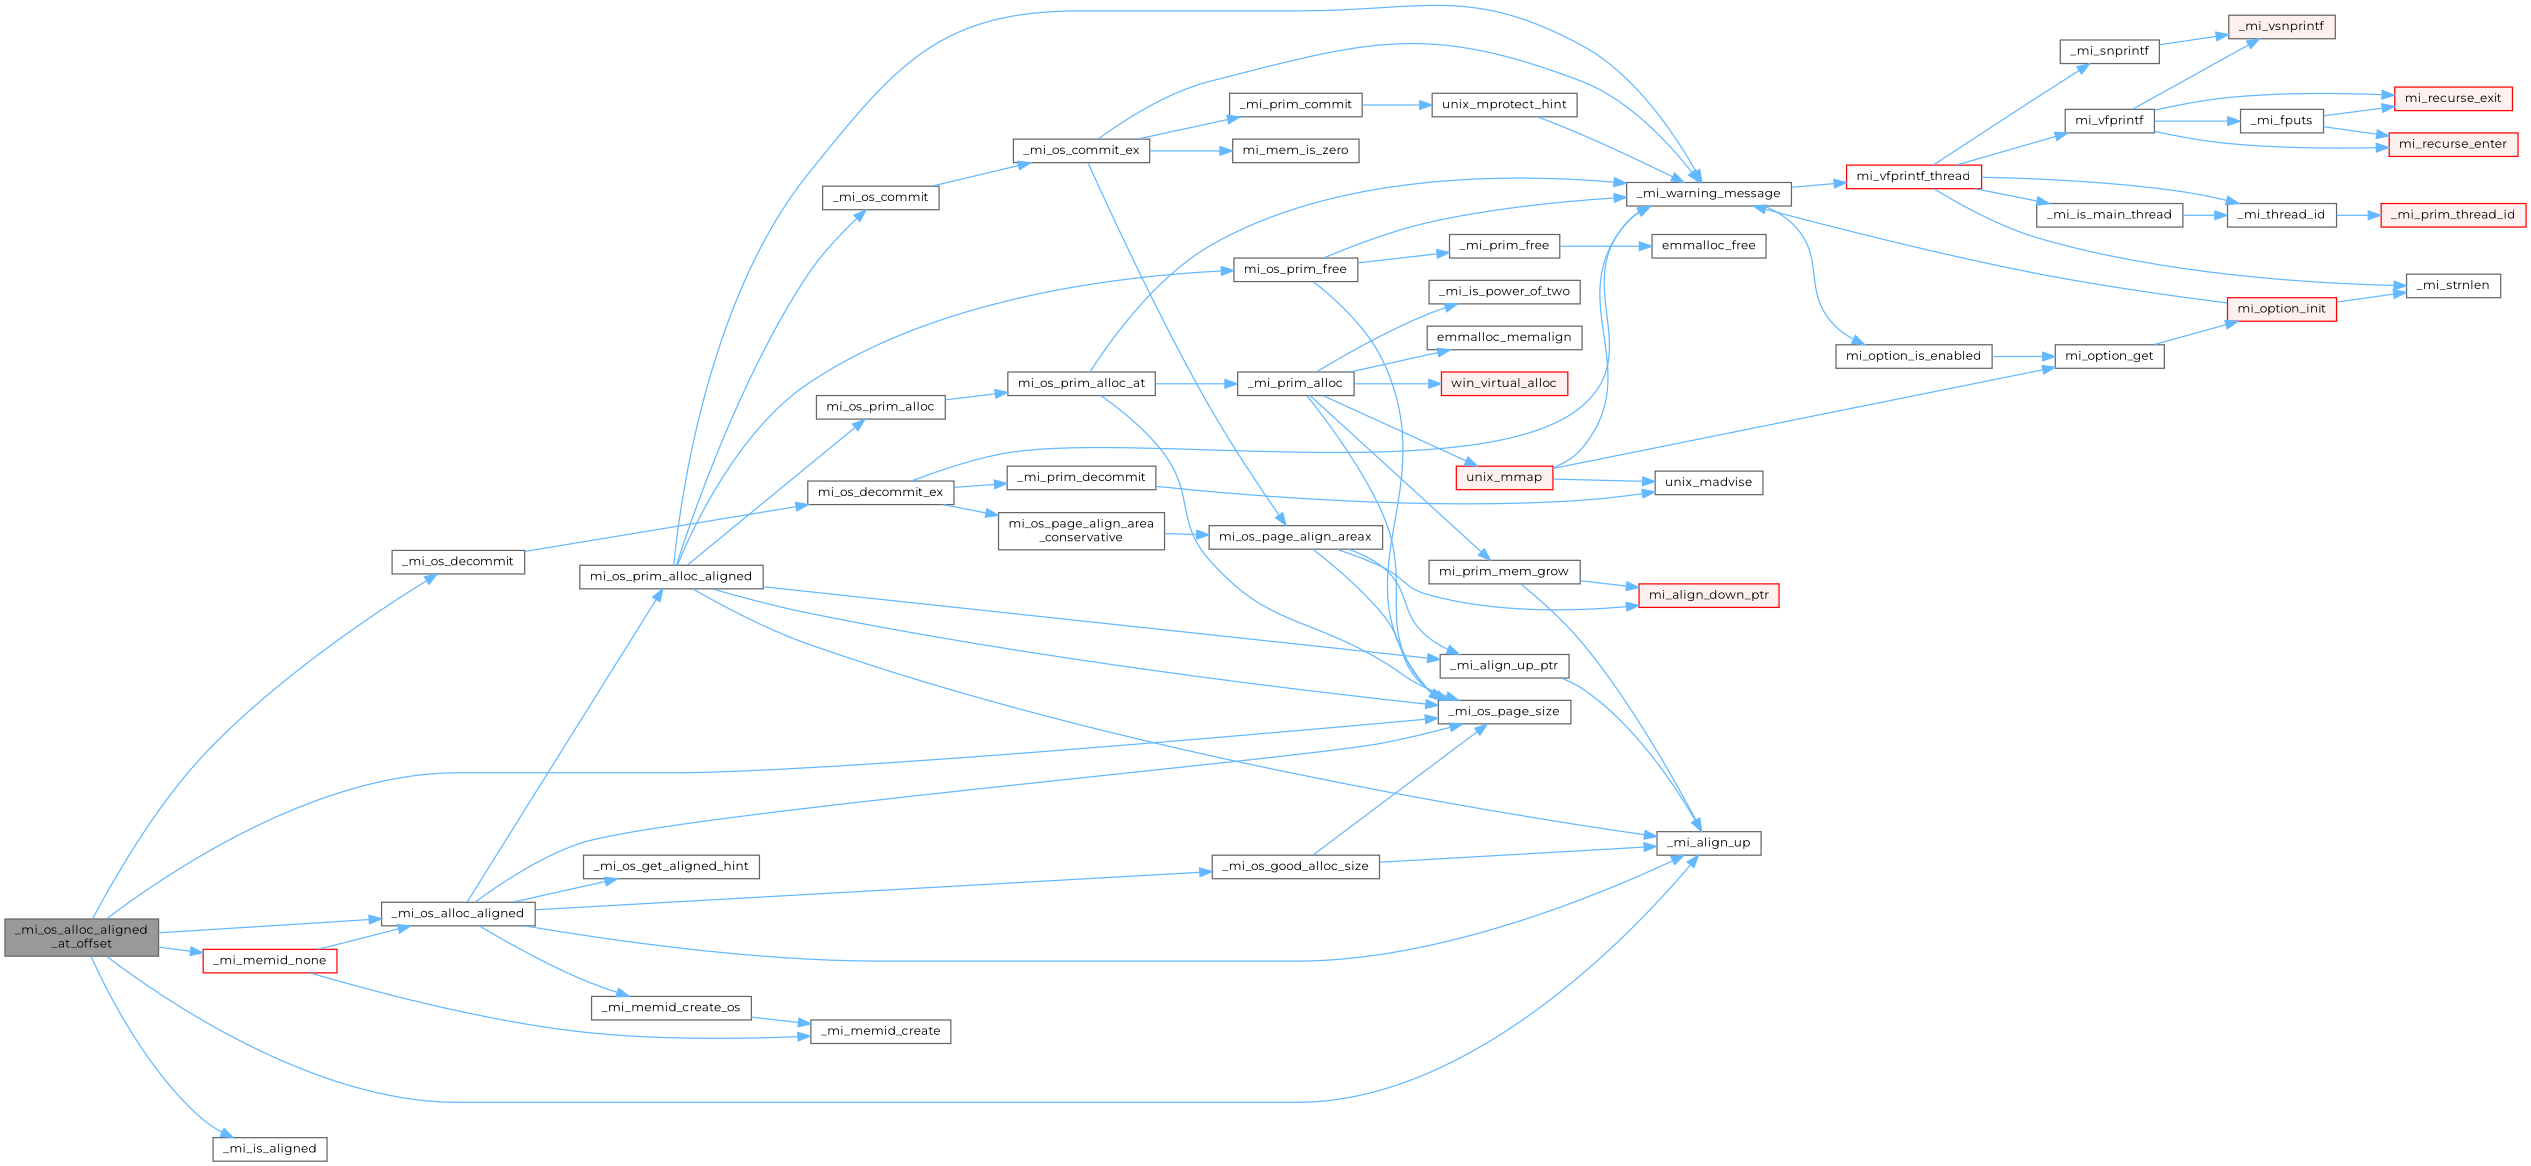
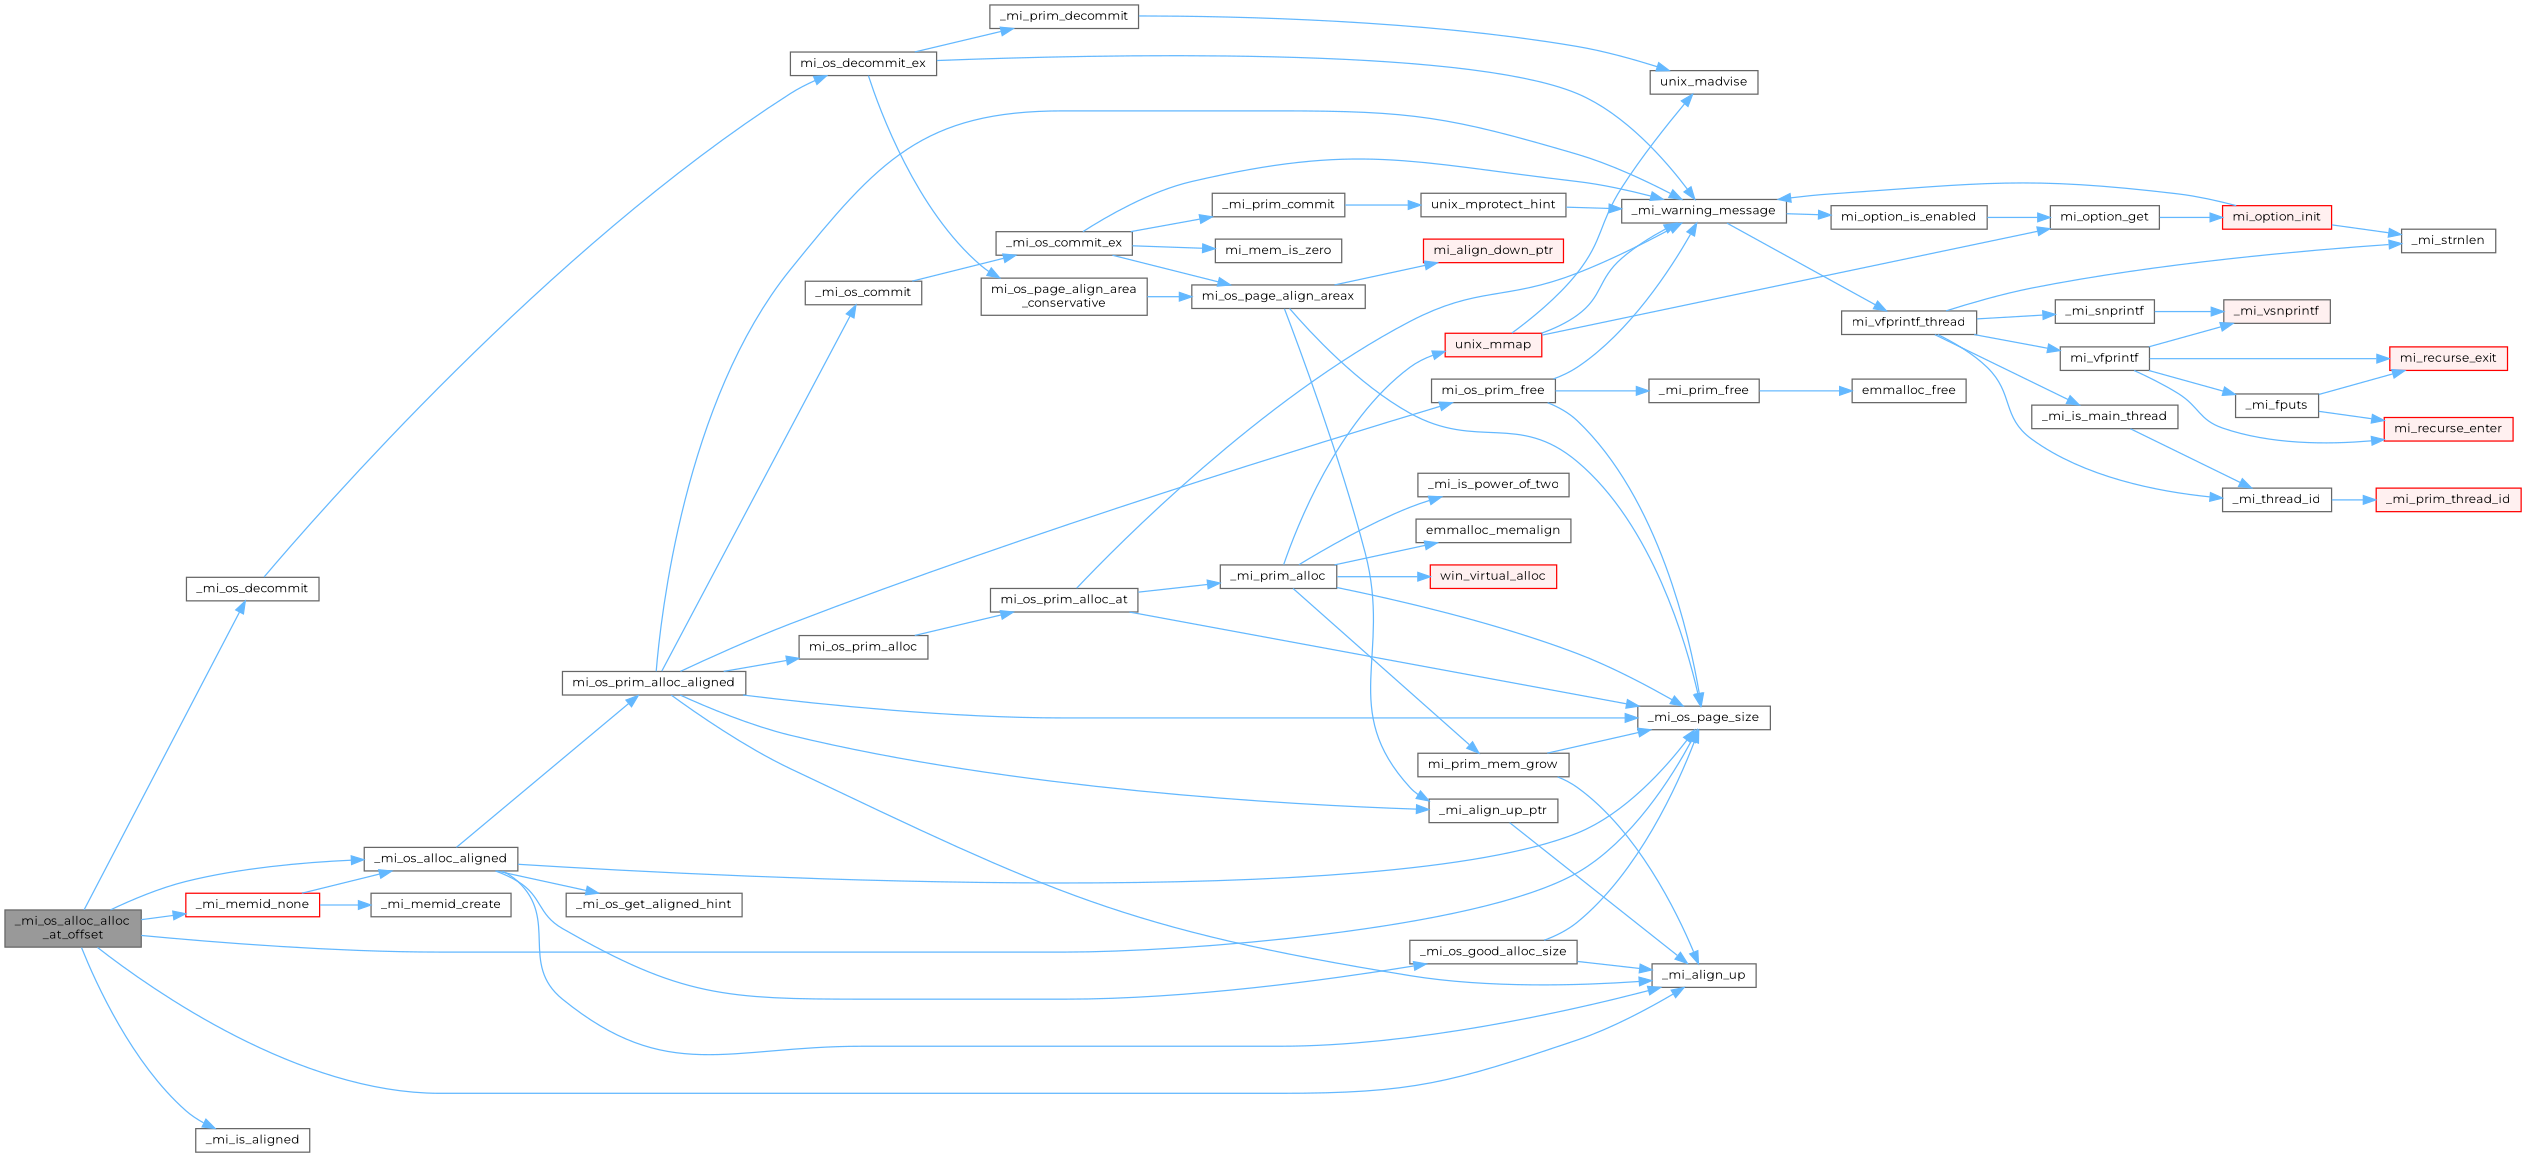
(1914, 177) -> (1909, 323)
(1603, 583) -> (1593, 743)
(82, 938) -> (73, 929)
(671, 1008) -> none
